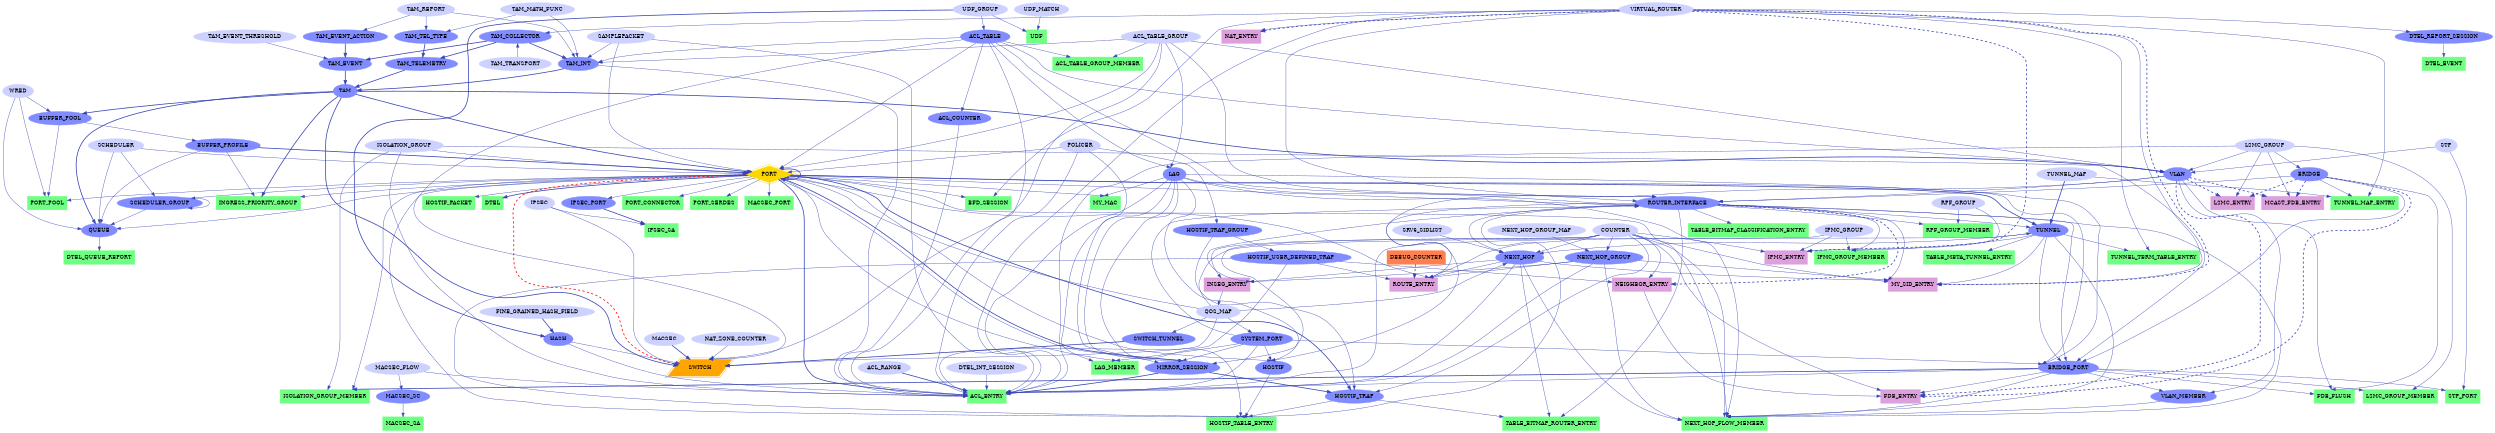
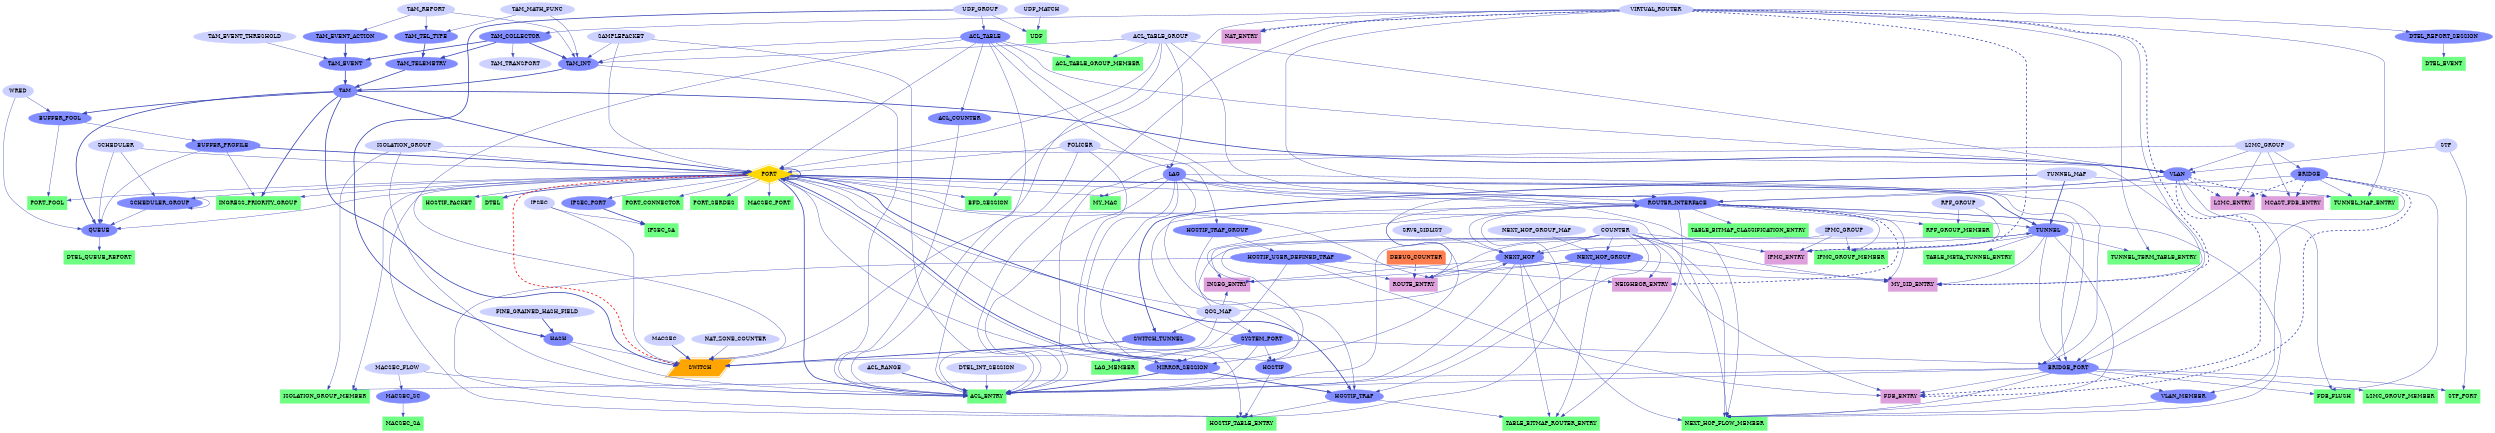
(518, 52) -> (513, 48)
(31, 146) -> none
none -> (1539, 190)
(2450, 219) -> none
(1079, 253) -> none
(1221, 296) -> (1225, 299)
(1619, 355) -> (1582, 340)
(1197, 379) -> (1197, 379)
(1737, 386) -> (1587, 355)
